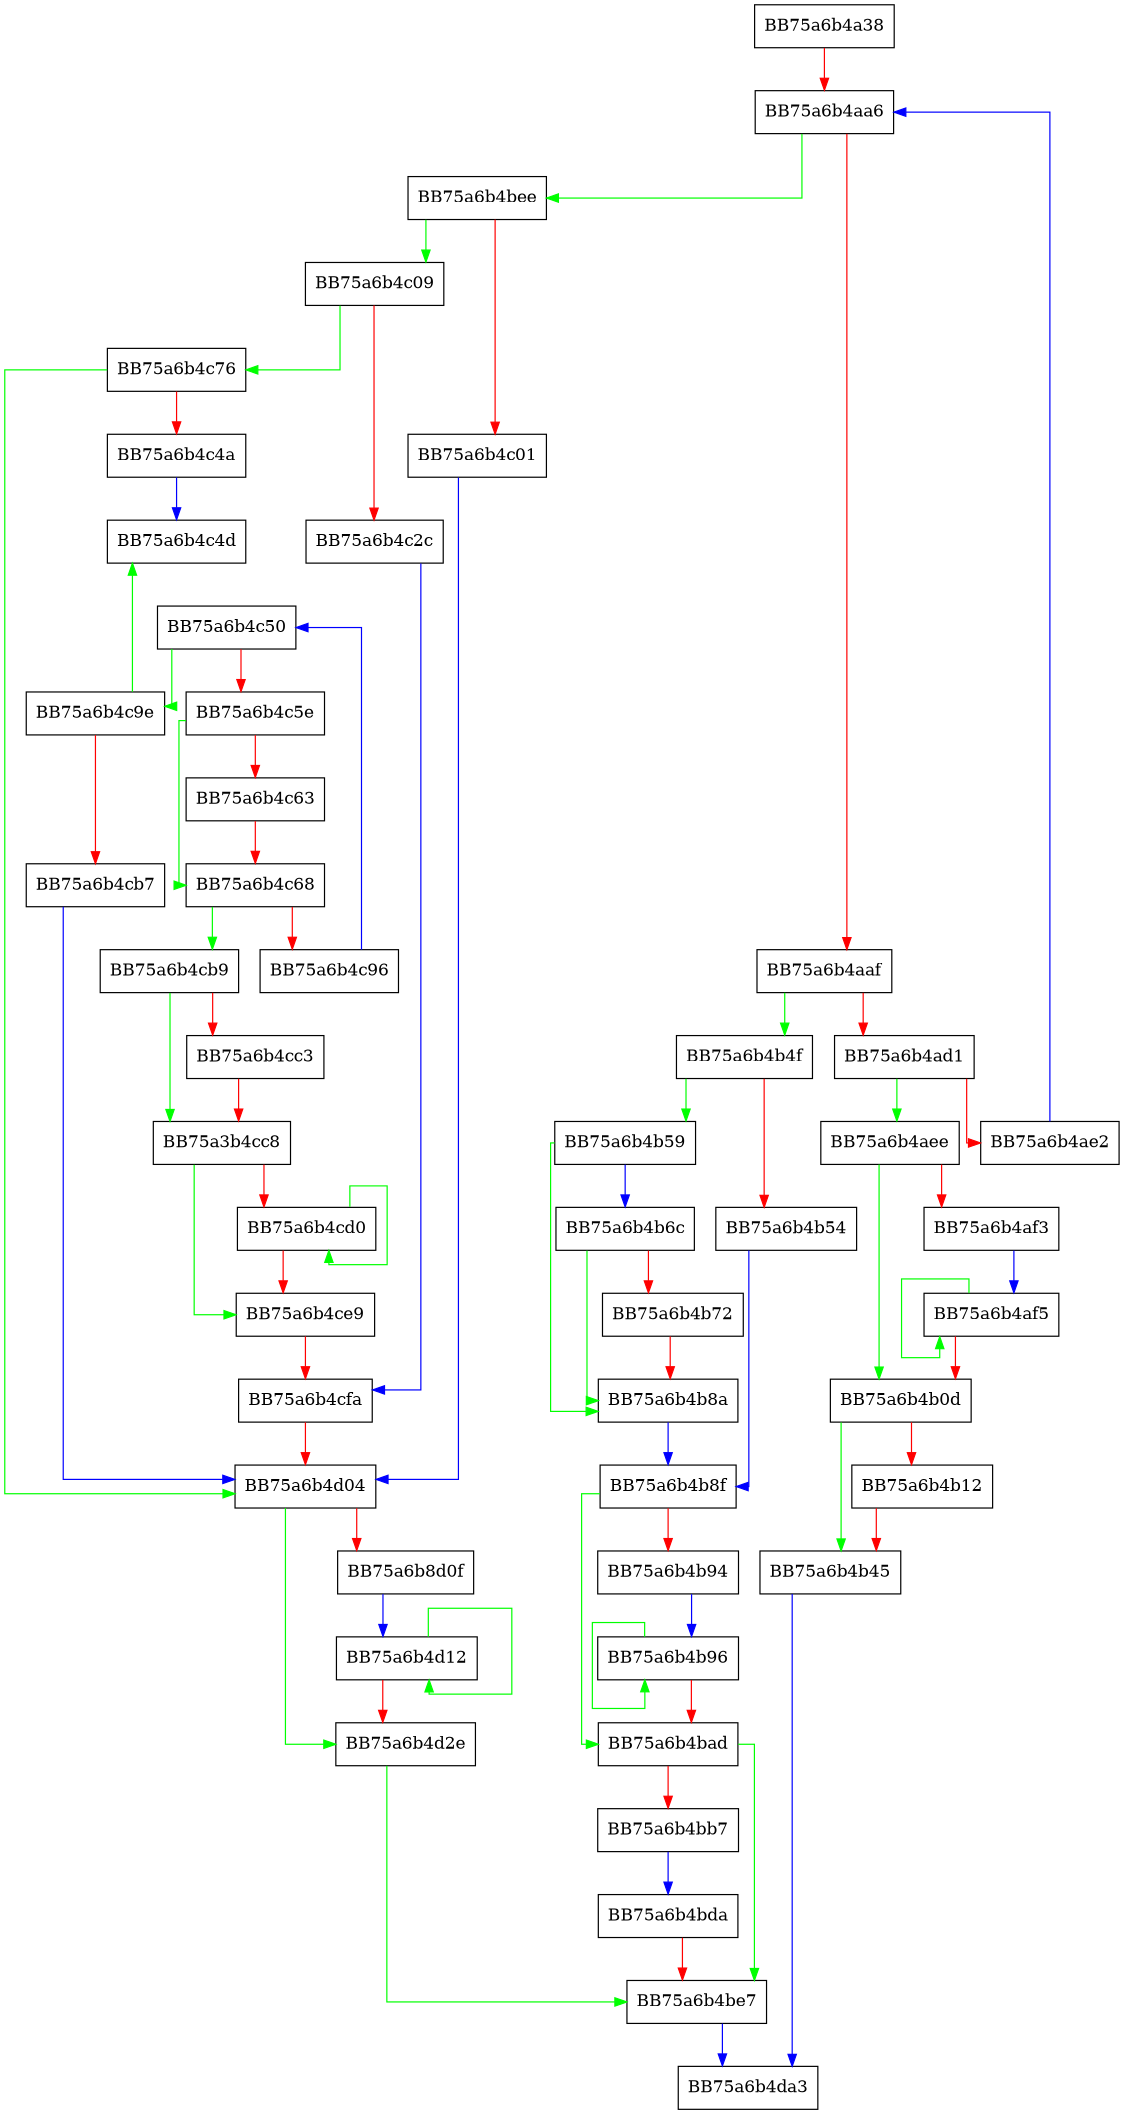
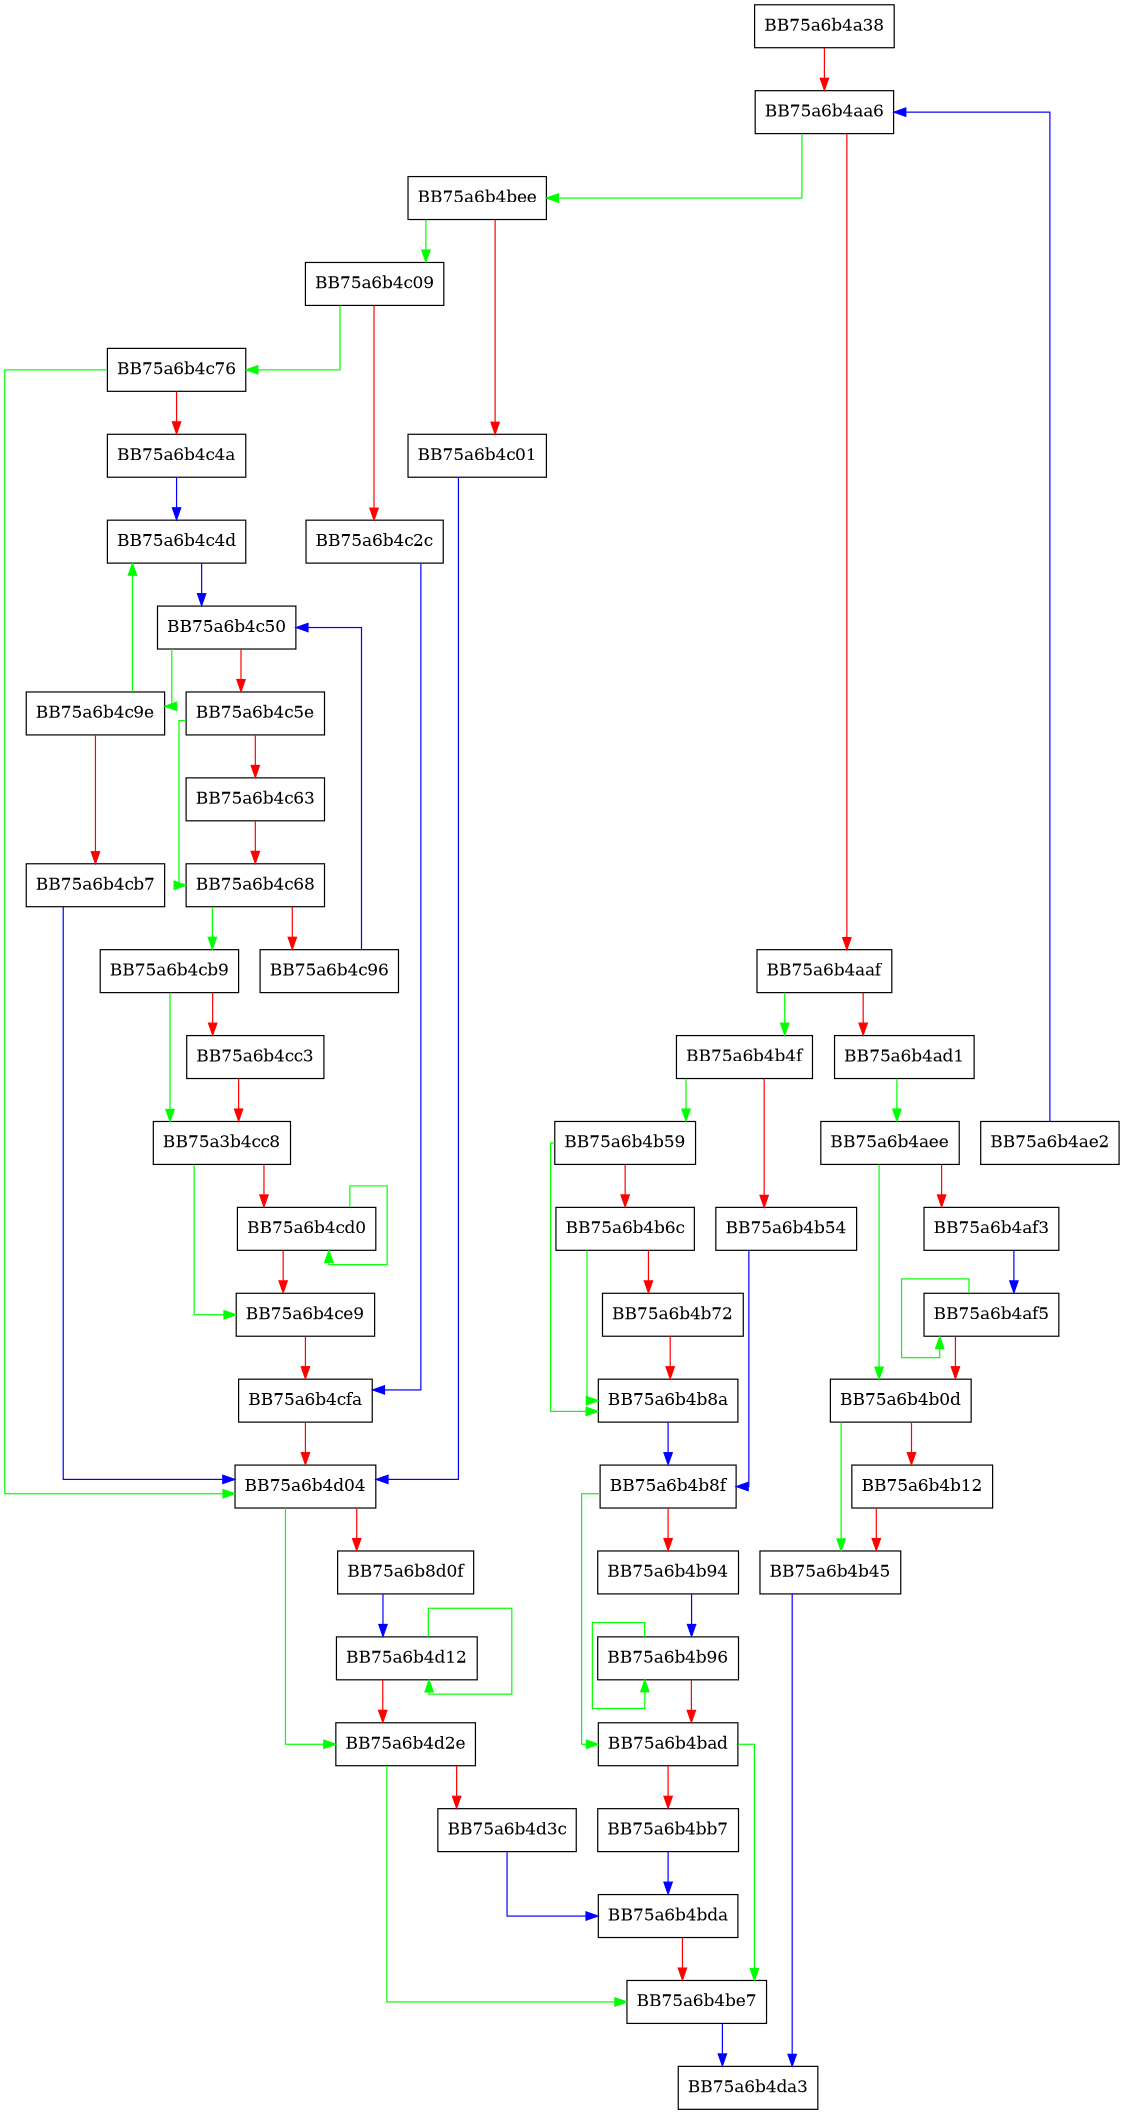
none -> (202, 579)
(967, 1112) -> none
(625, 1180) -> (625, 1180)
none -> (507, 1830)
